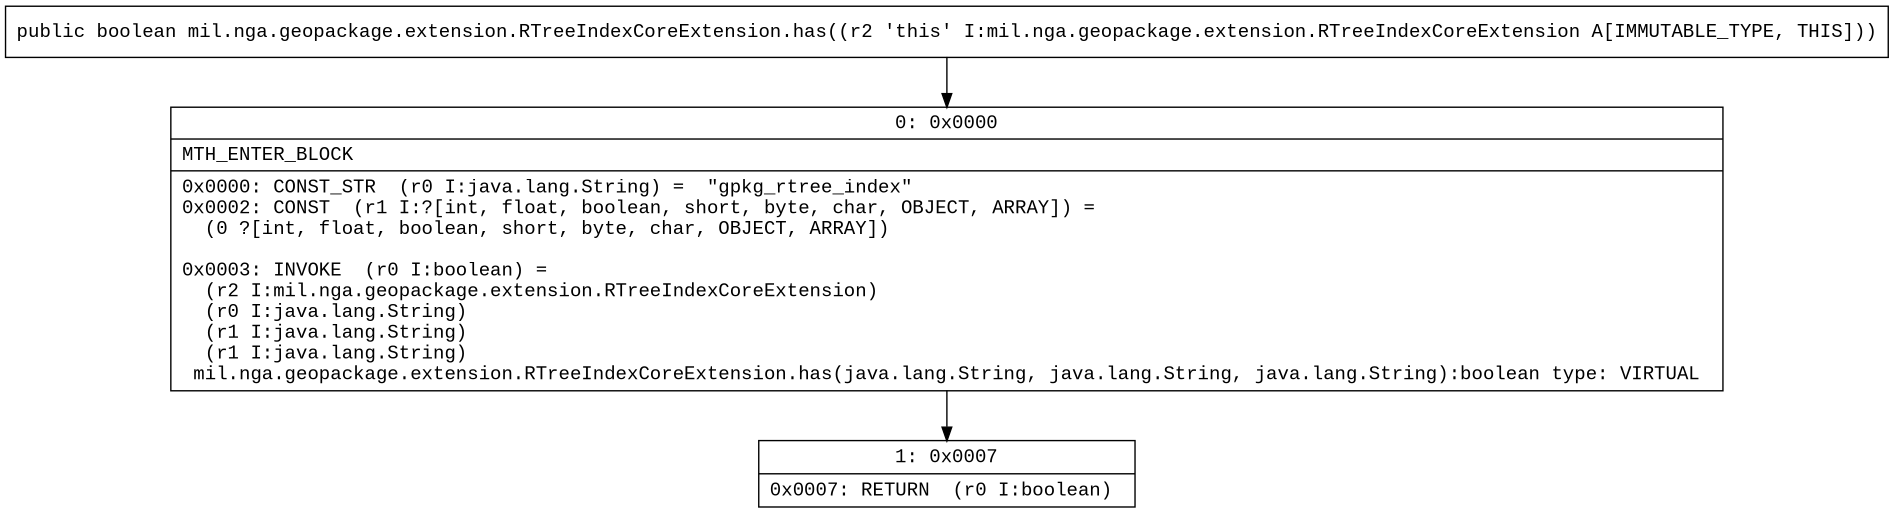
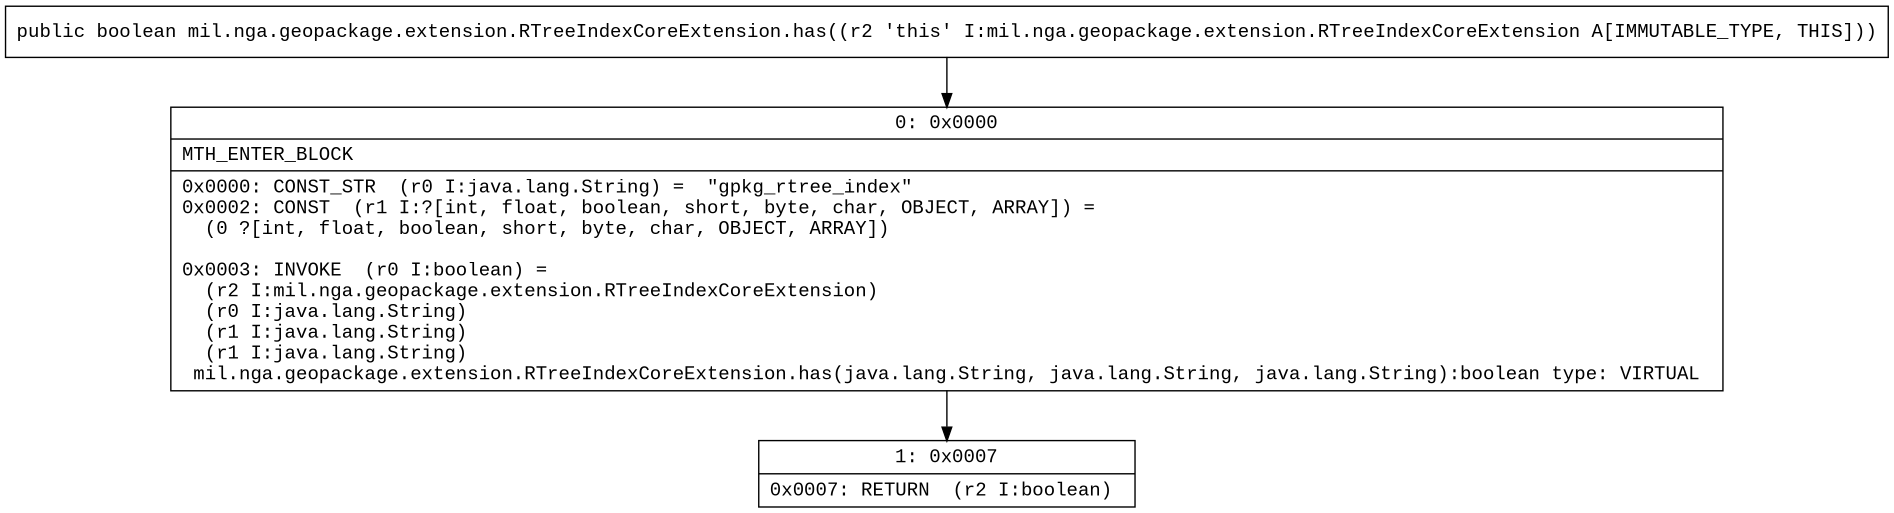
(947, 490) -> (947, 490)
